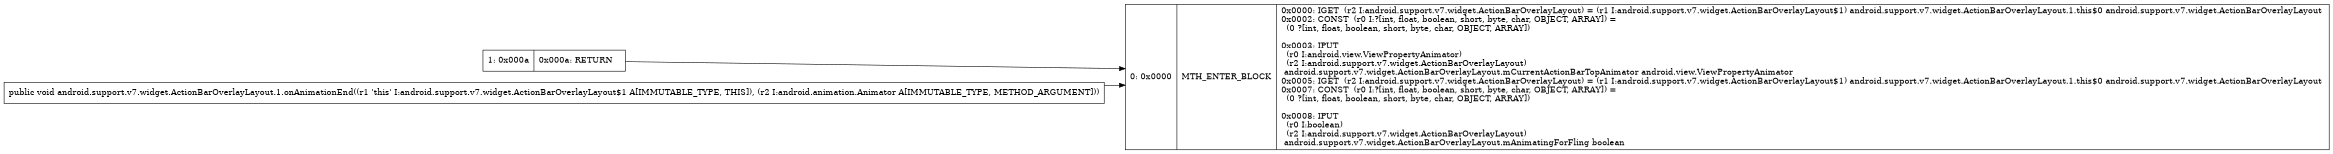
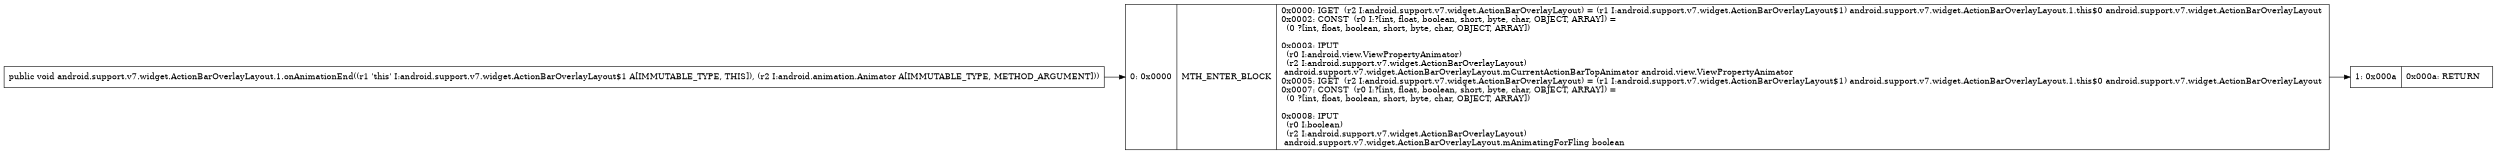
(872, 65) -> (2337, 77)
